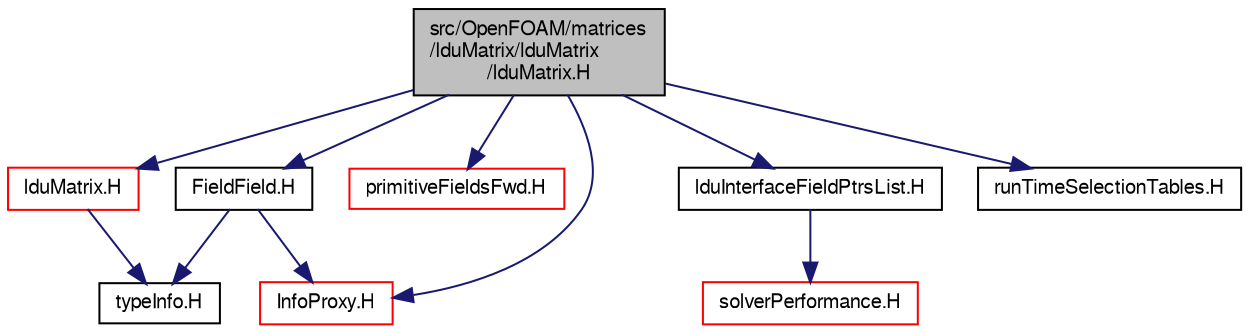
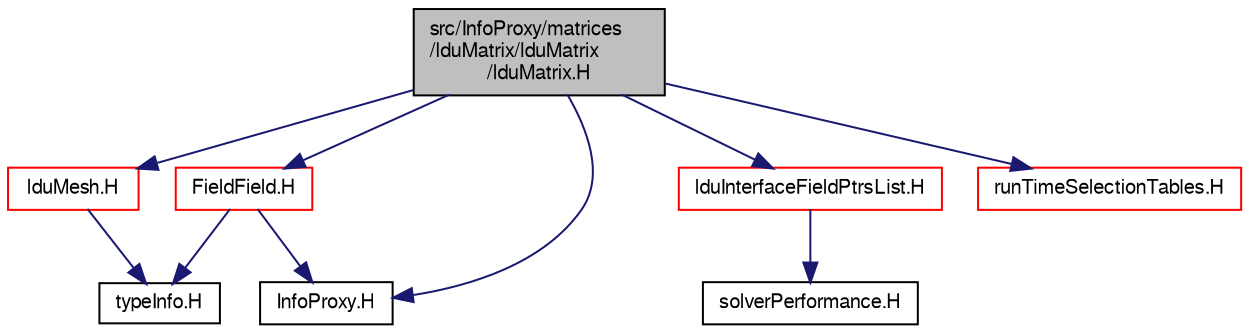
(539, 52) -> (539, 52)
(73, 189) -> (73, 189)
(244, 189) -> (244, 189)
(457, 189) -> none
(810, 189) -> (810, 189)
(1110, 189) -> (1110, 189)
(326, 303) -> (326, 303)
(810, 303) -> (810, 303)
